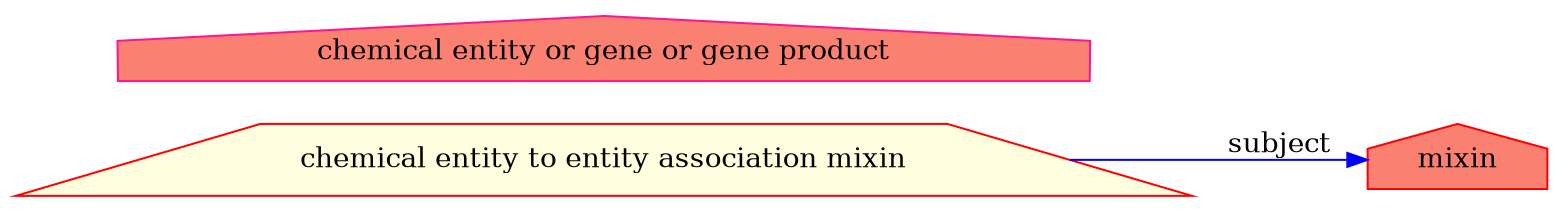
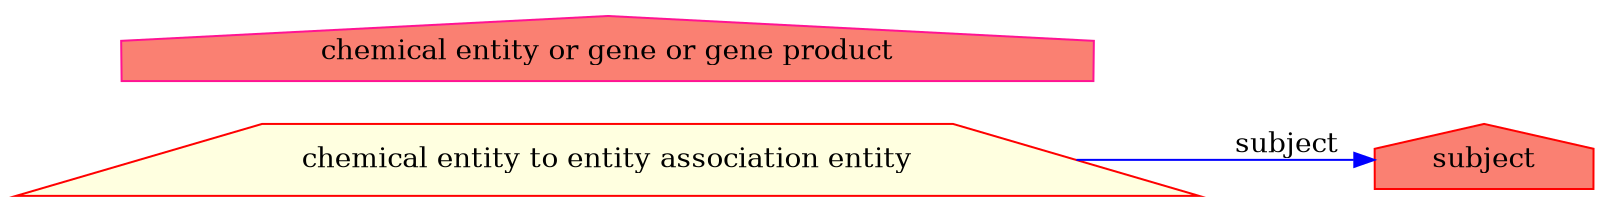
(604, 160) -> (608, 160)
(1457, 160) -> (1484, 160)
